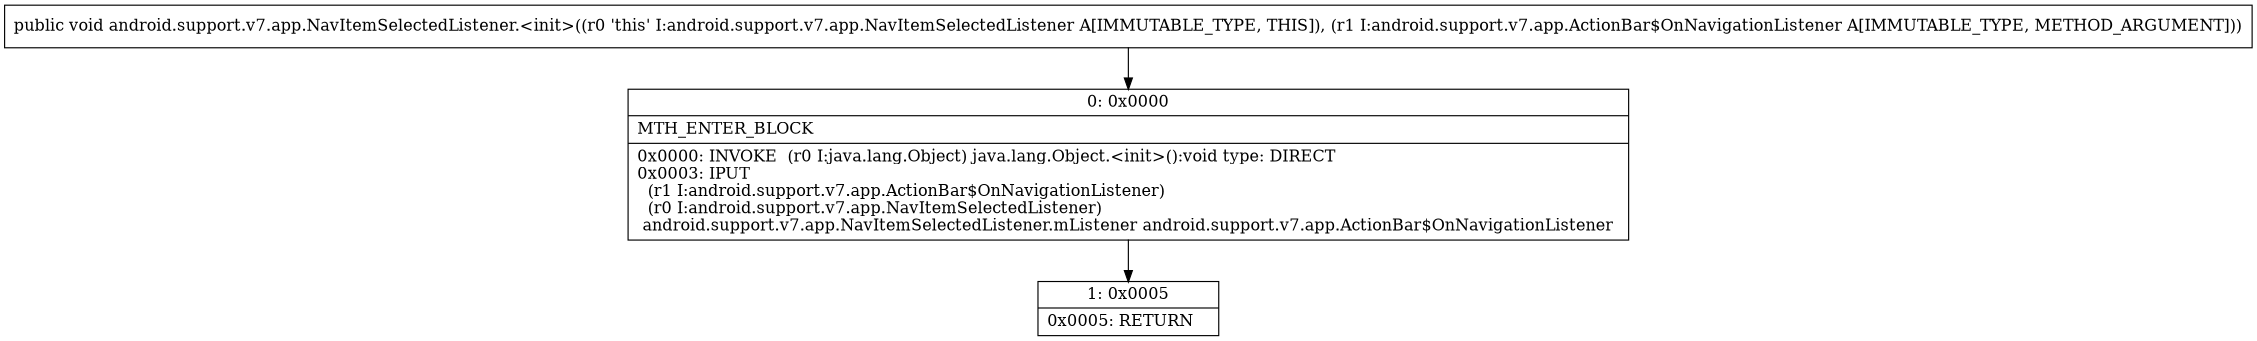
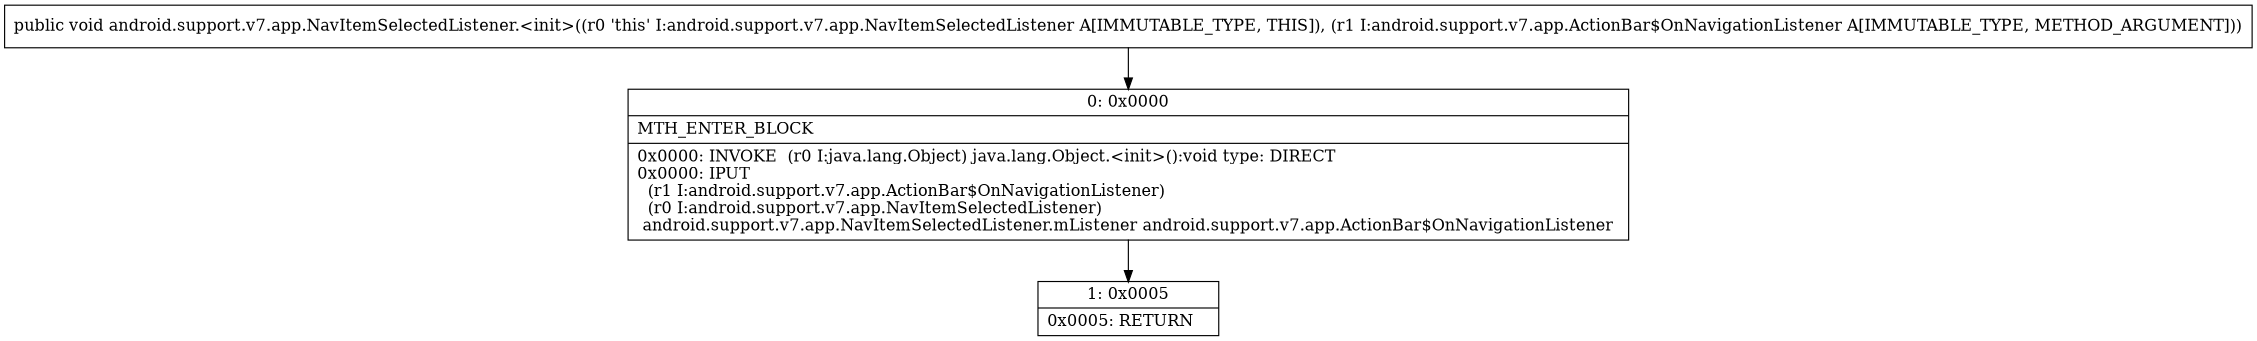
(699, 174) -> (699, 174)
